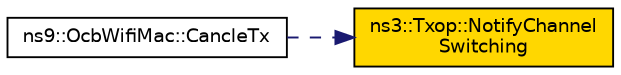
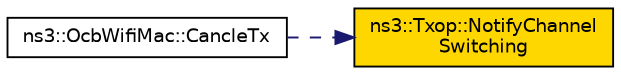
(147, 38) -> (147, 38)
